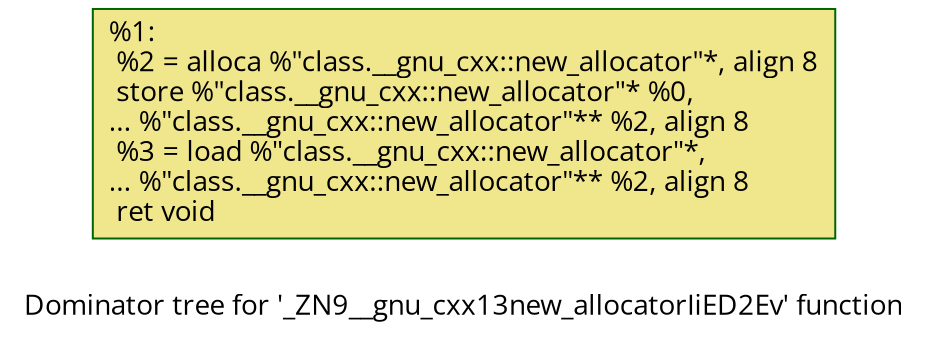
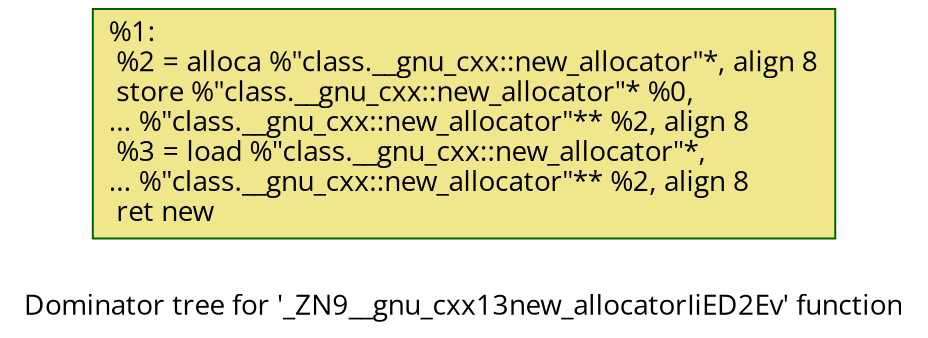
(163, 213) -> (162, 213)
